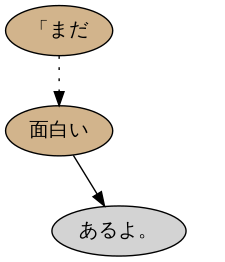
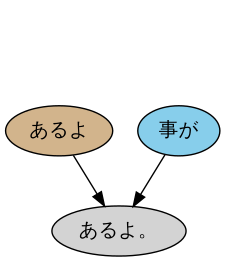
(59, 31) -> none
(59, 131) -> (59, 131)
none -> (179, 131)
